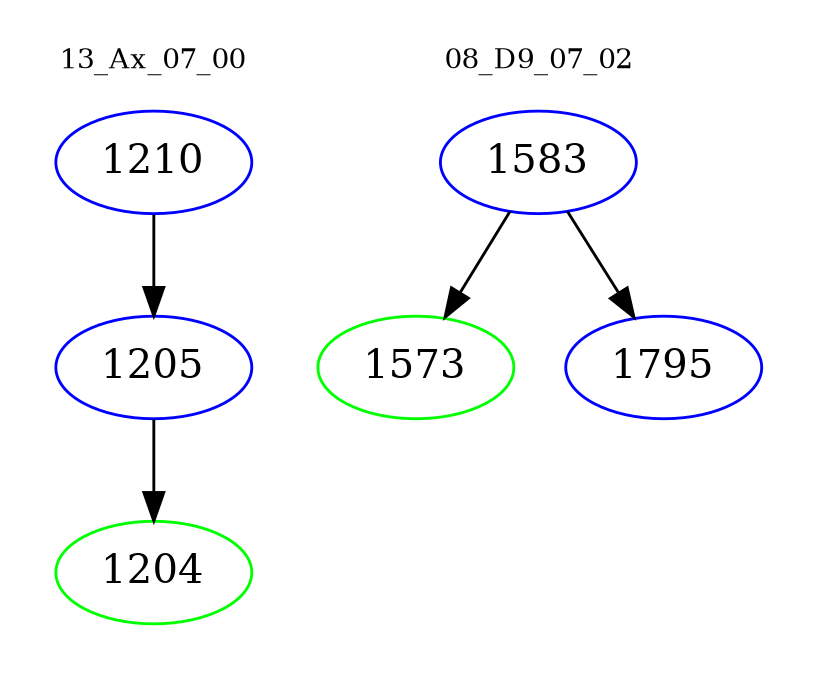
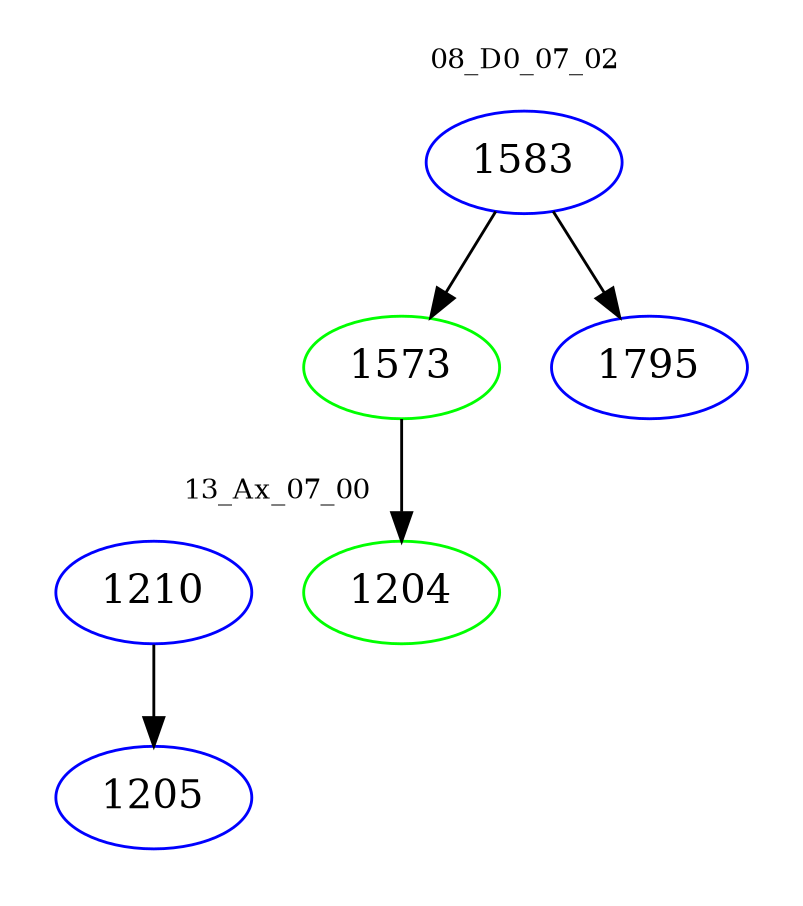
(540, 61) -> (526, 61)
(154, 456) -> (402, 482)
